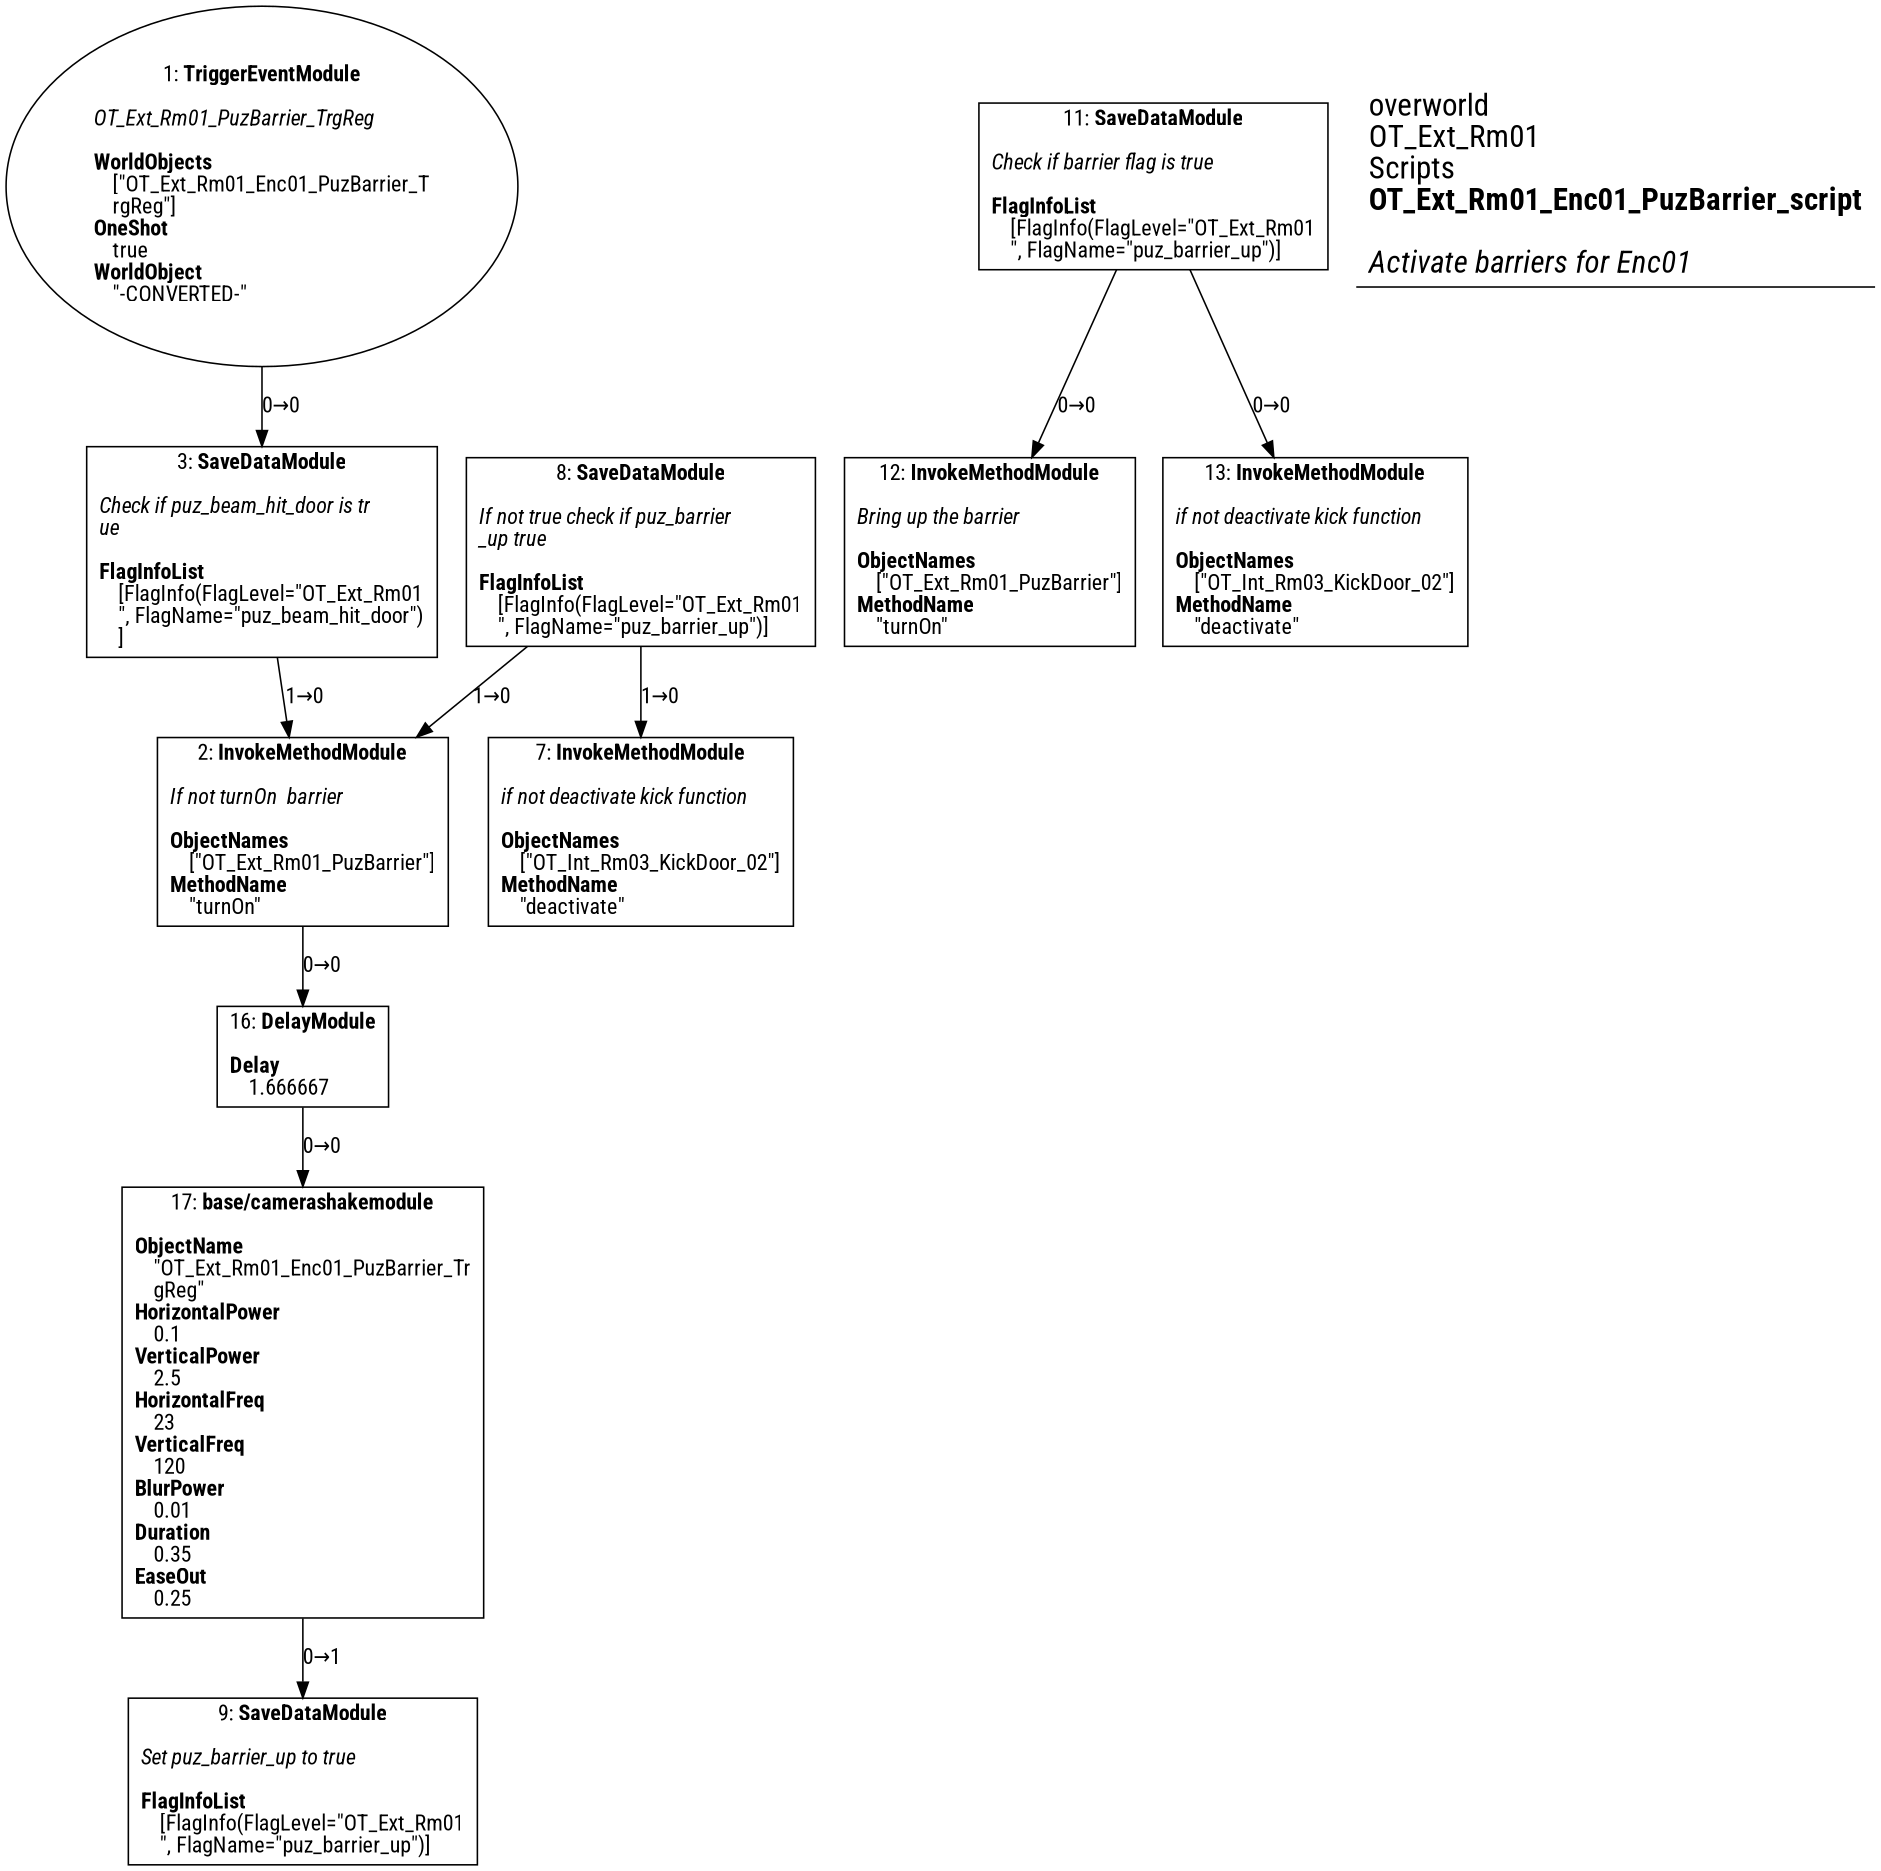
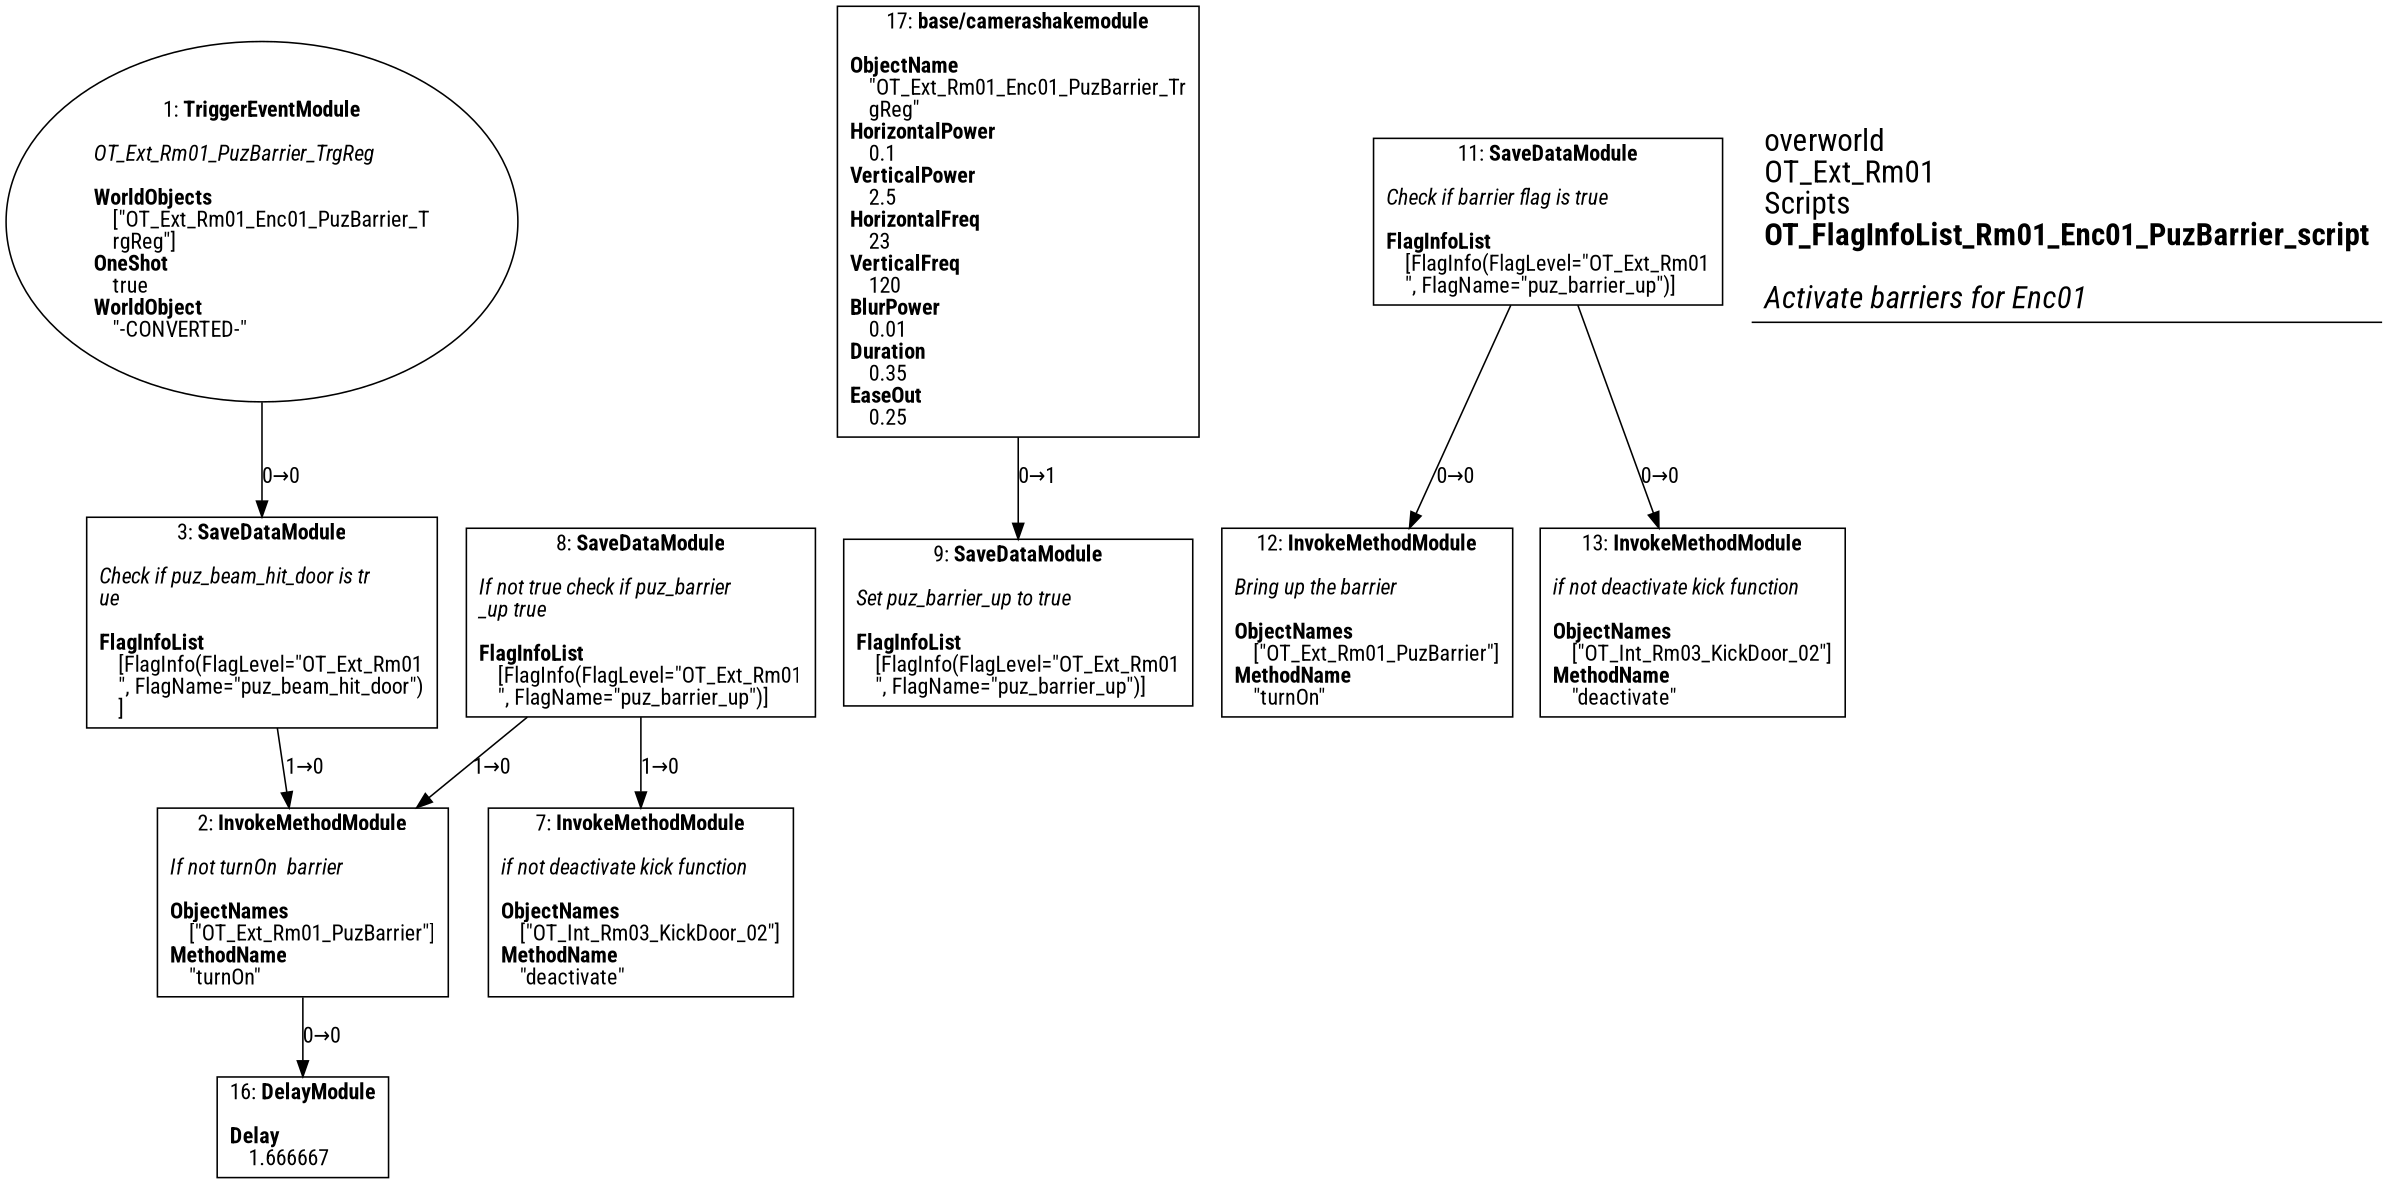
(1616, 201) -> (2067, 236)
(303, 1139) -> none
